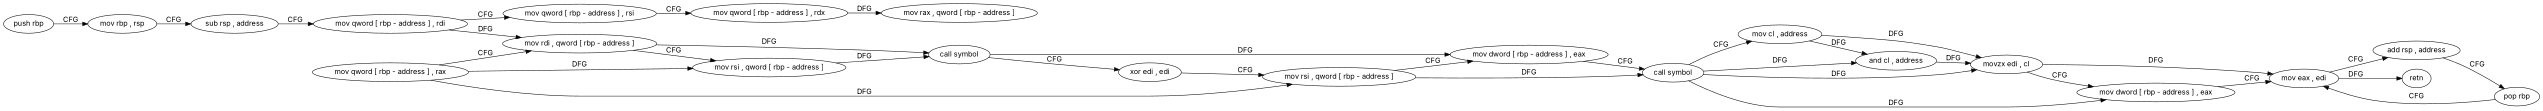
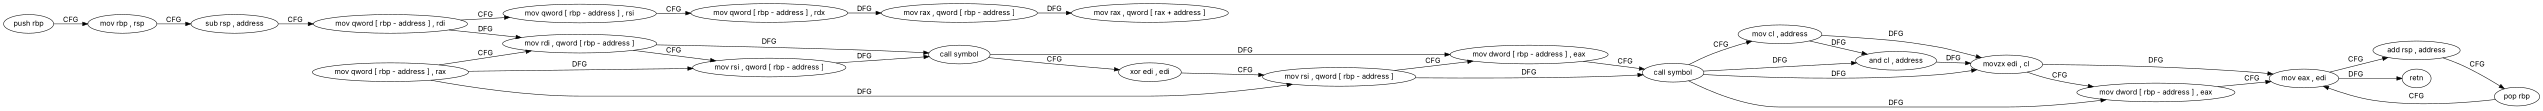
none -> (1150, 13)
